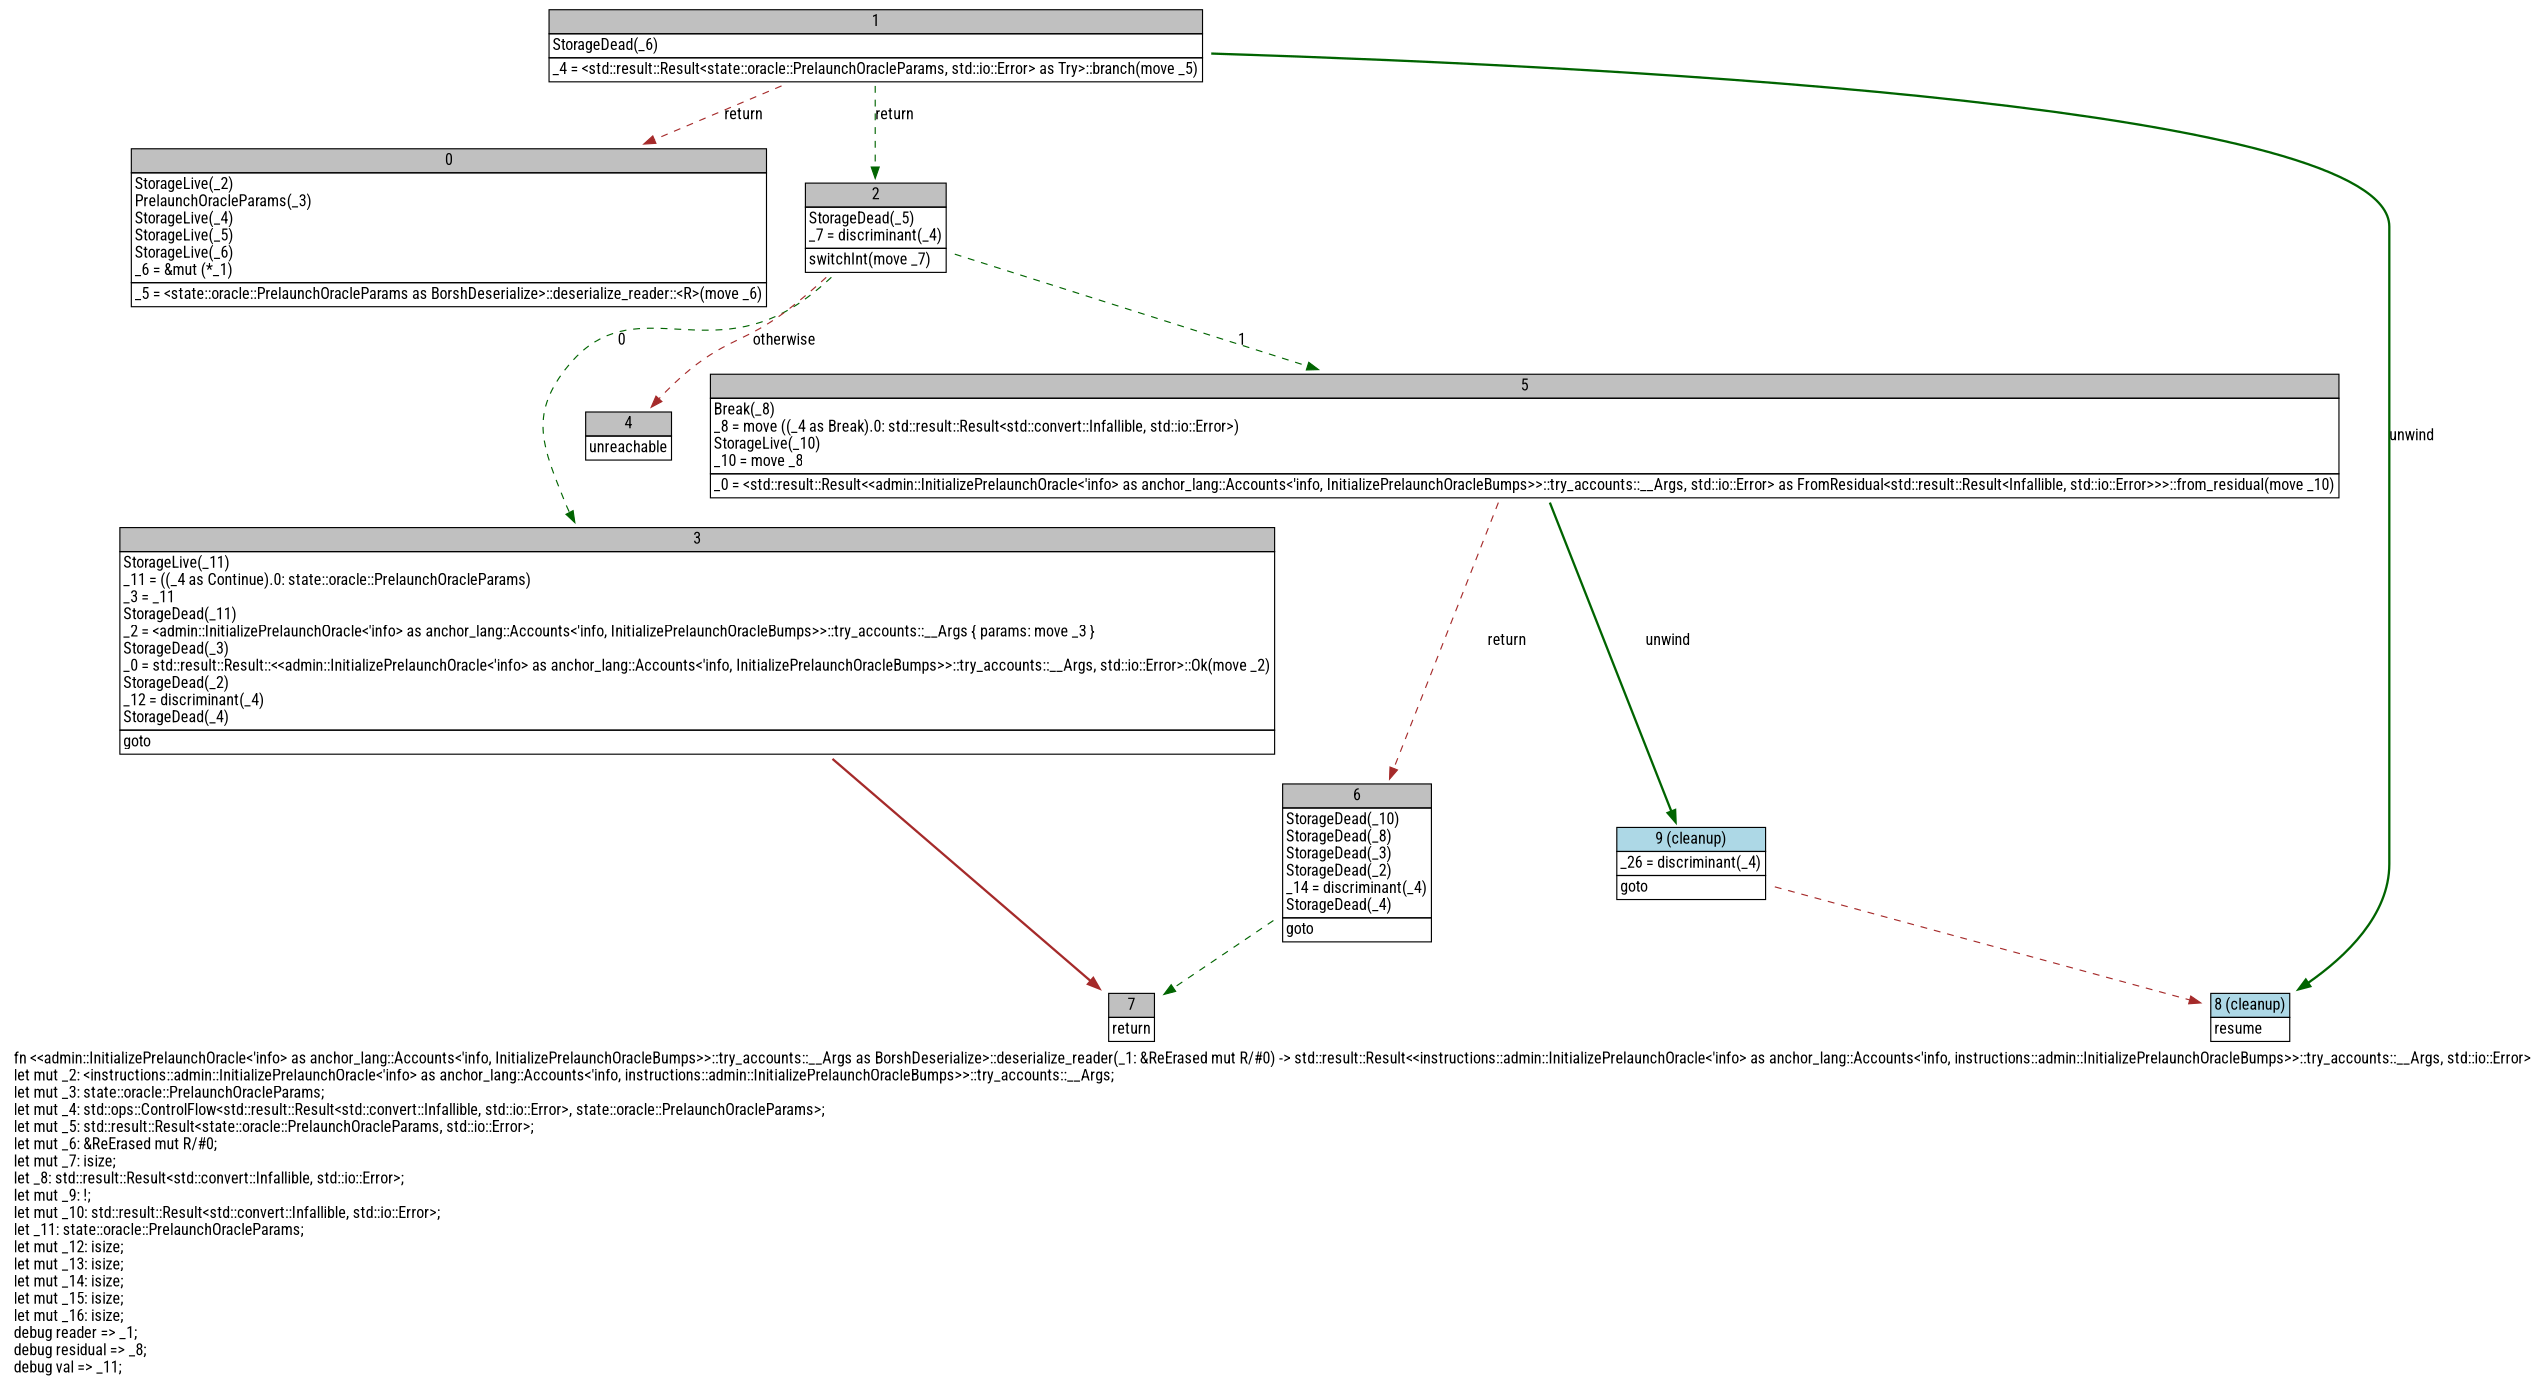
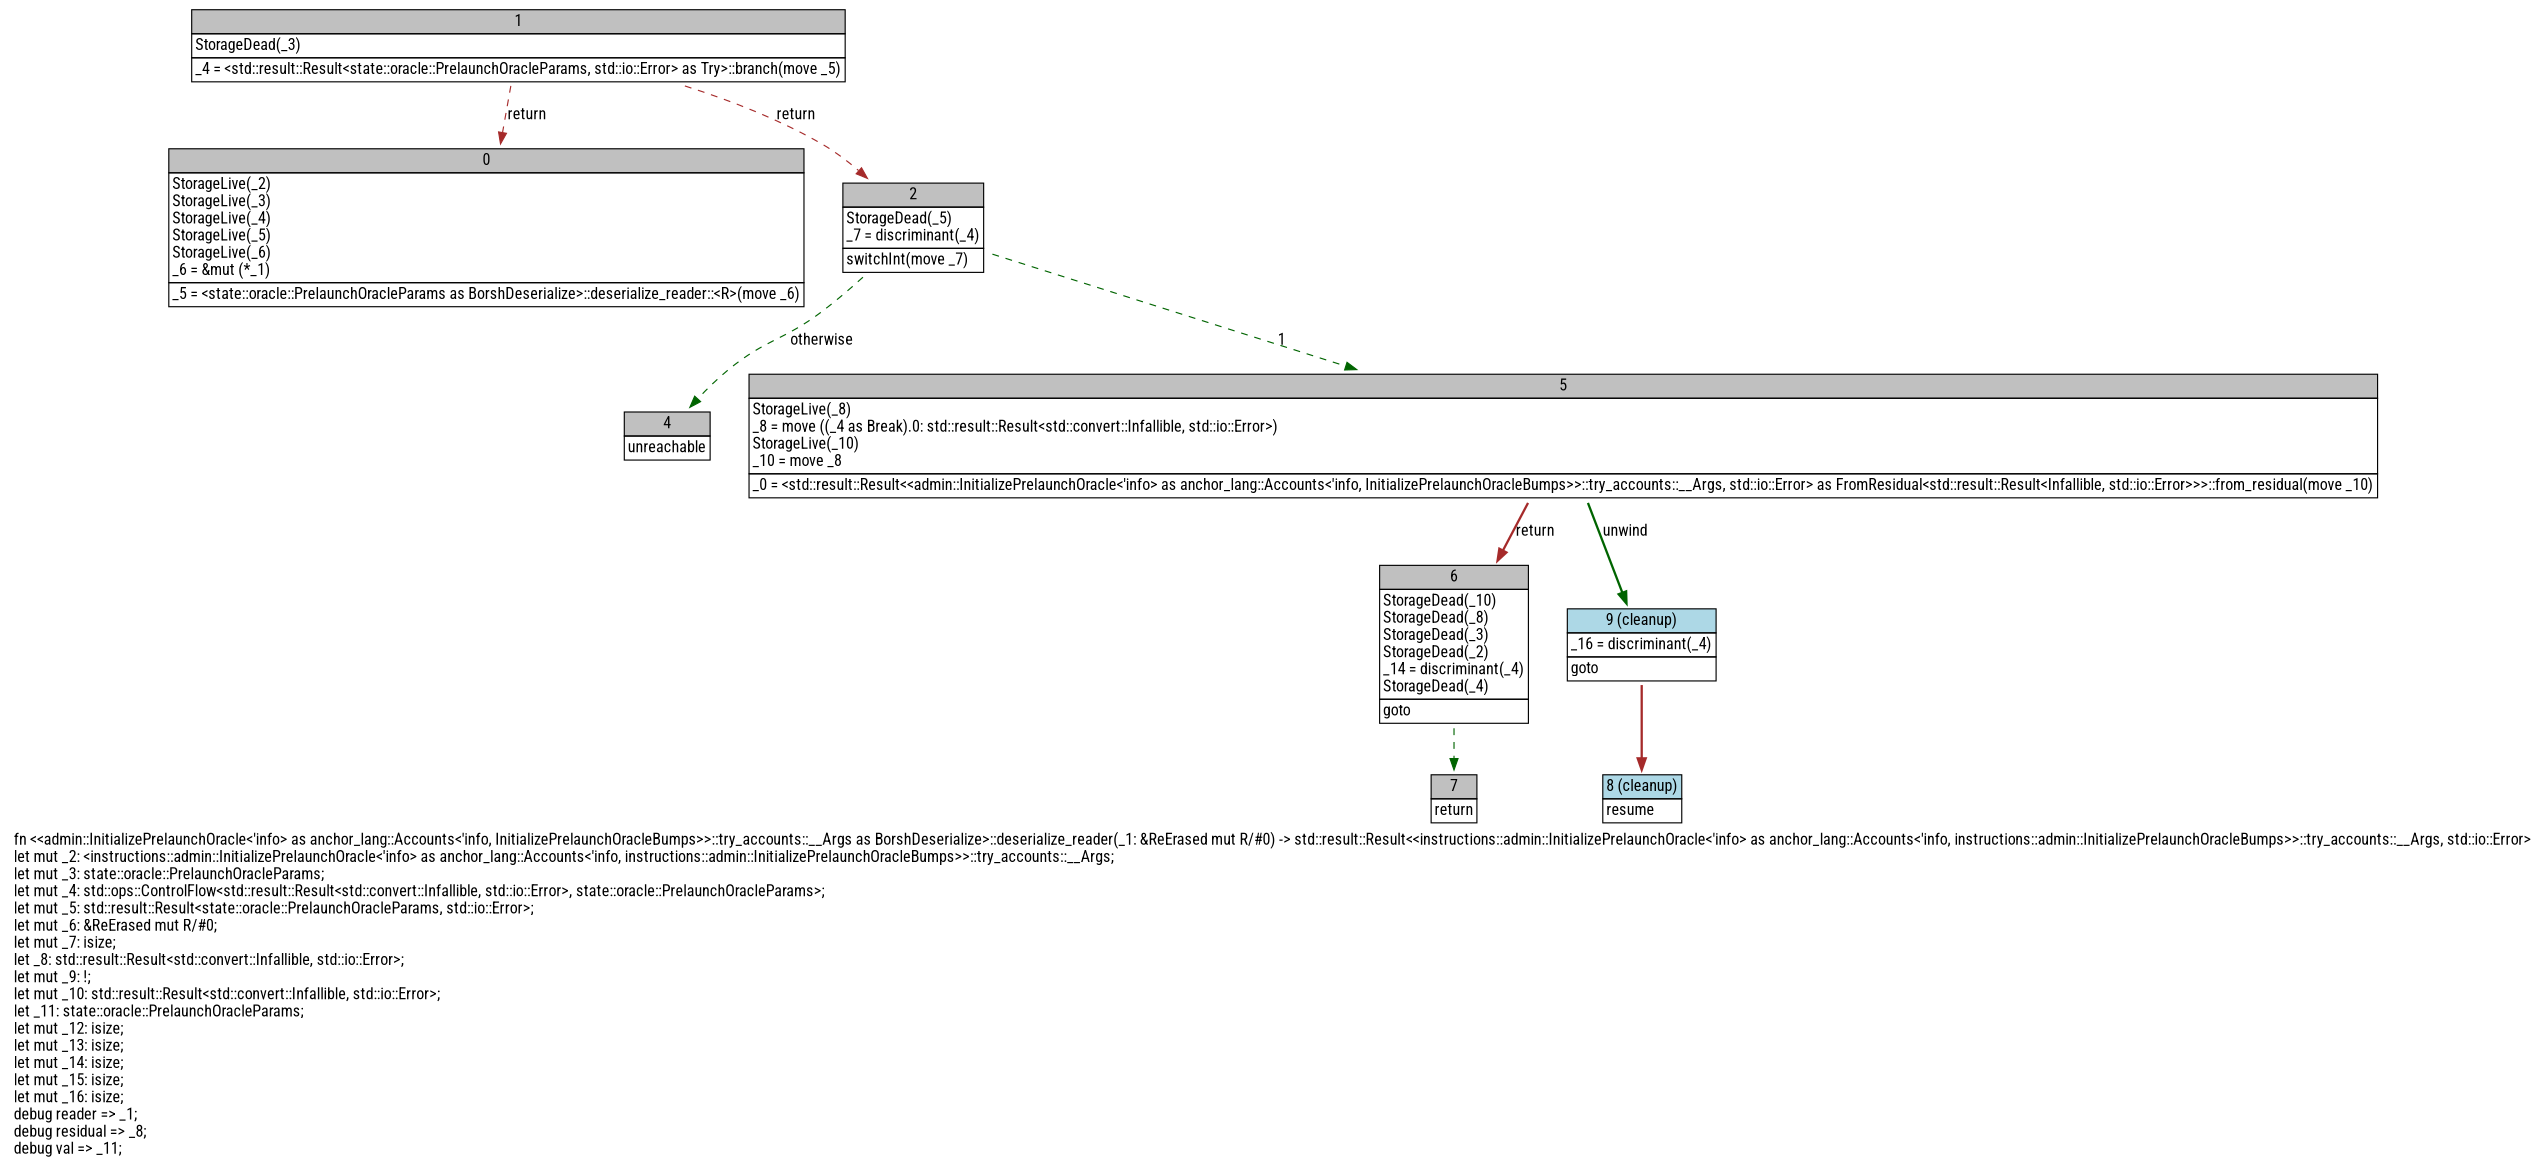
(606, 45) -> (248, 45)
(875, 126) -> (776, 120)
(2205, 139) -> none
(223, 201) -> (222, 201)
(742, 338) -> (780, 337)
(745, 410) -> (802, 410)
(1446, 635) -> (1516, 527)
(697, 641) -> none
(1691, 863) -> (1642, 644)
(1982, 943) -> (1642, 722)
